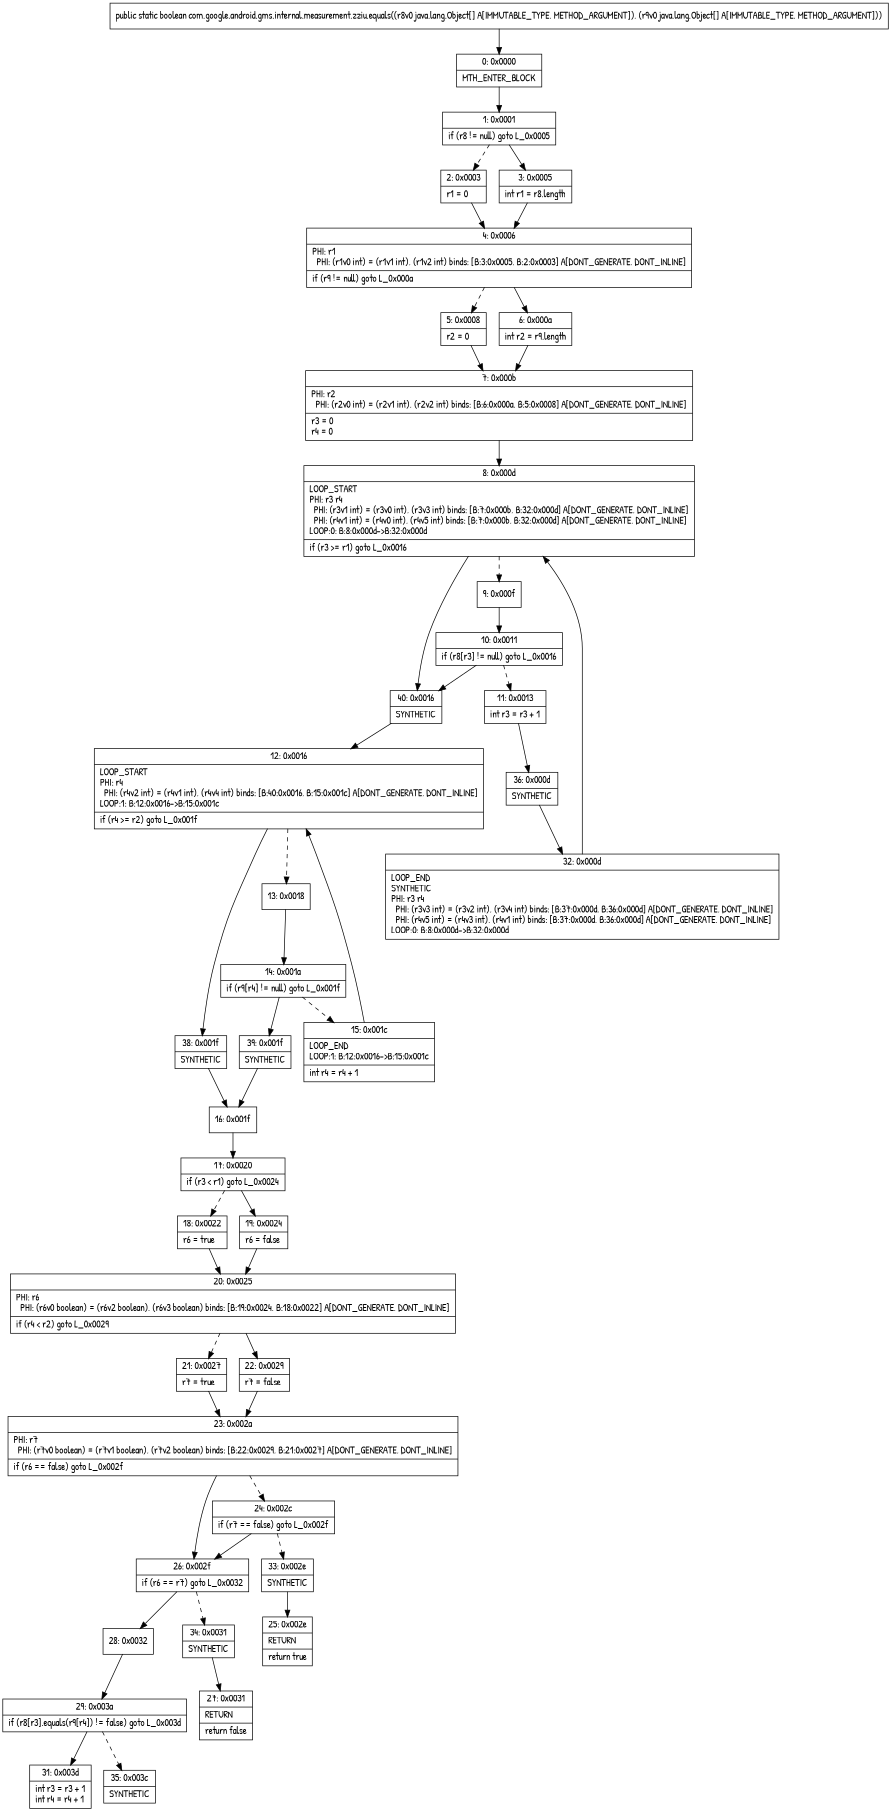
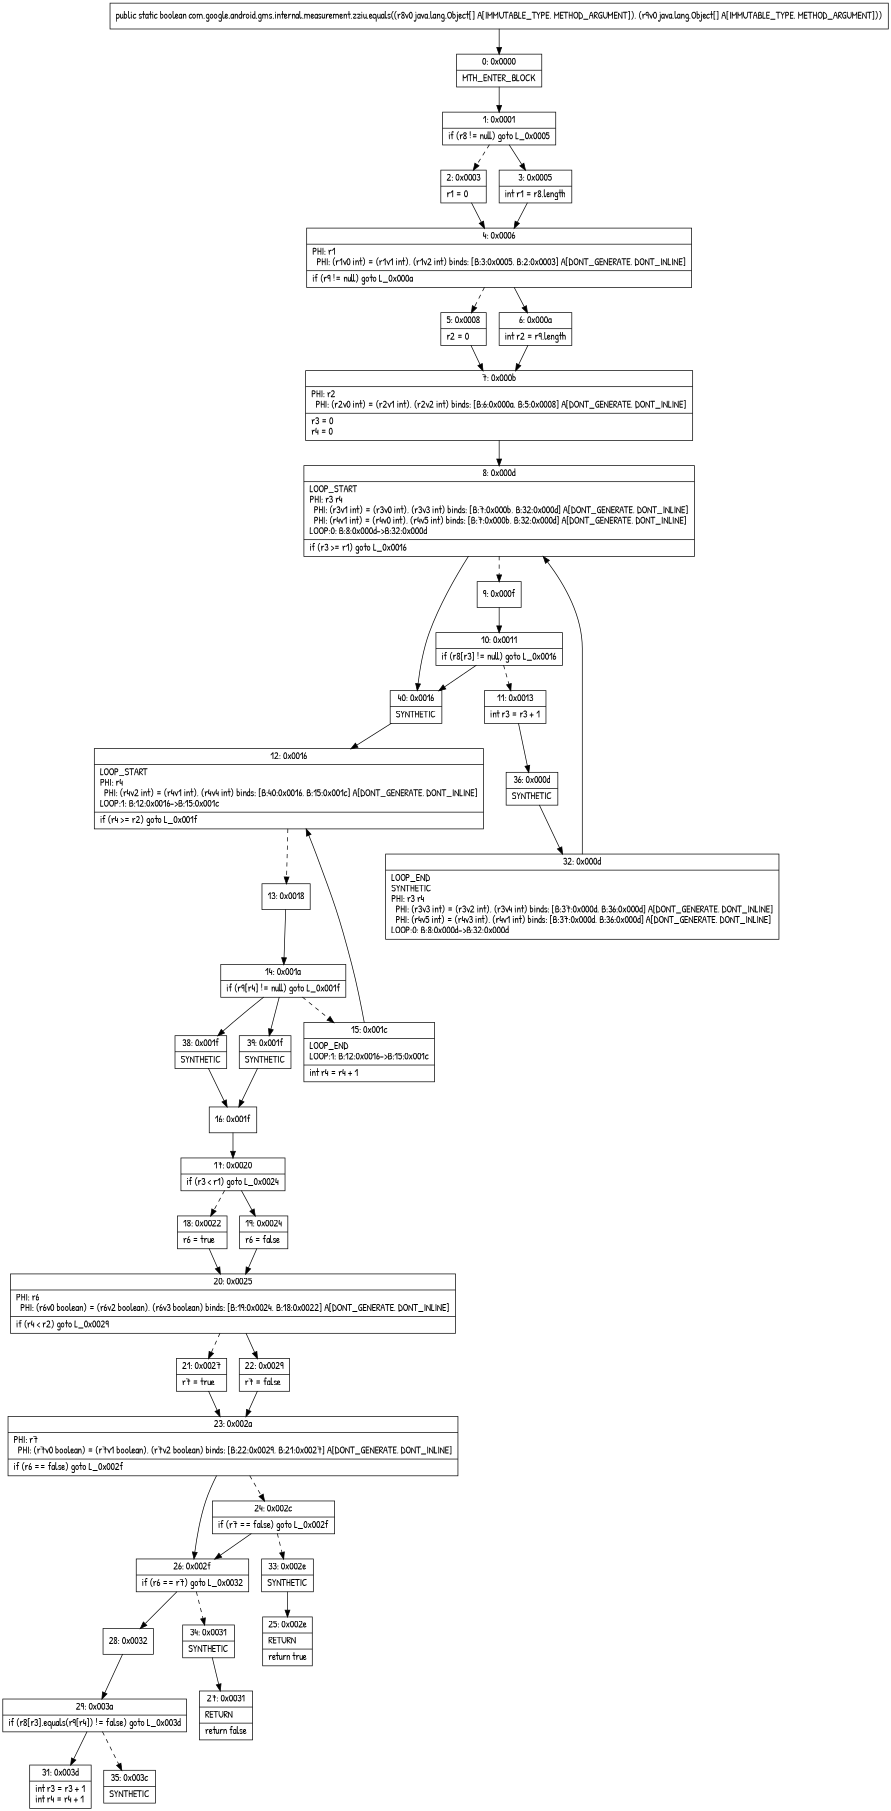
(225, 926) -> (243, 1014)
